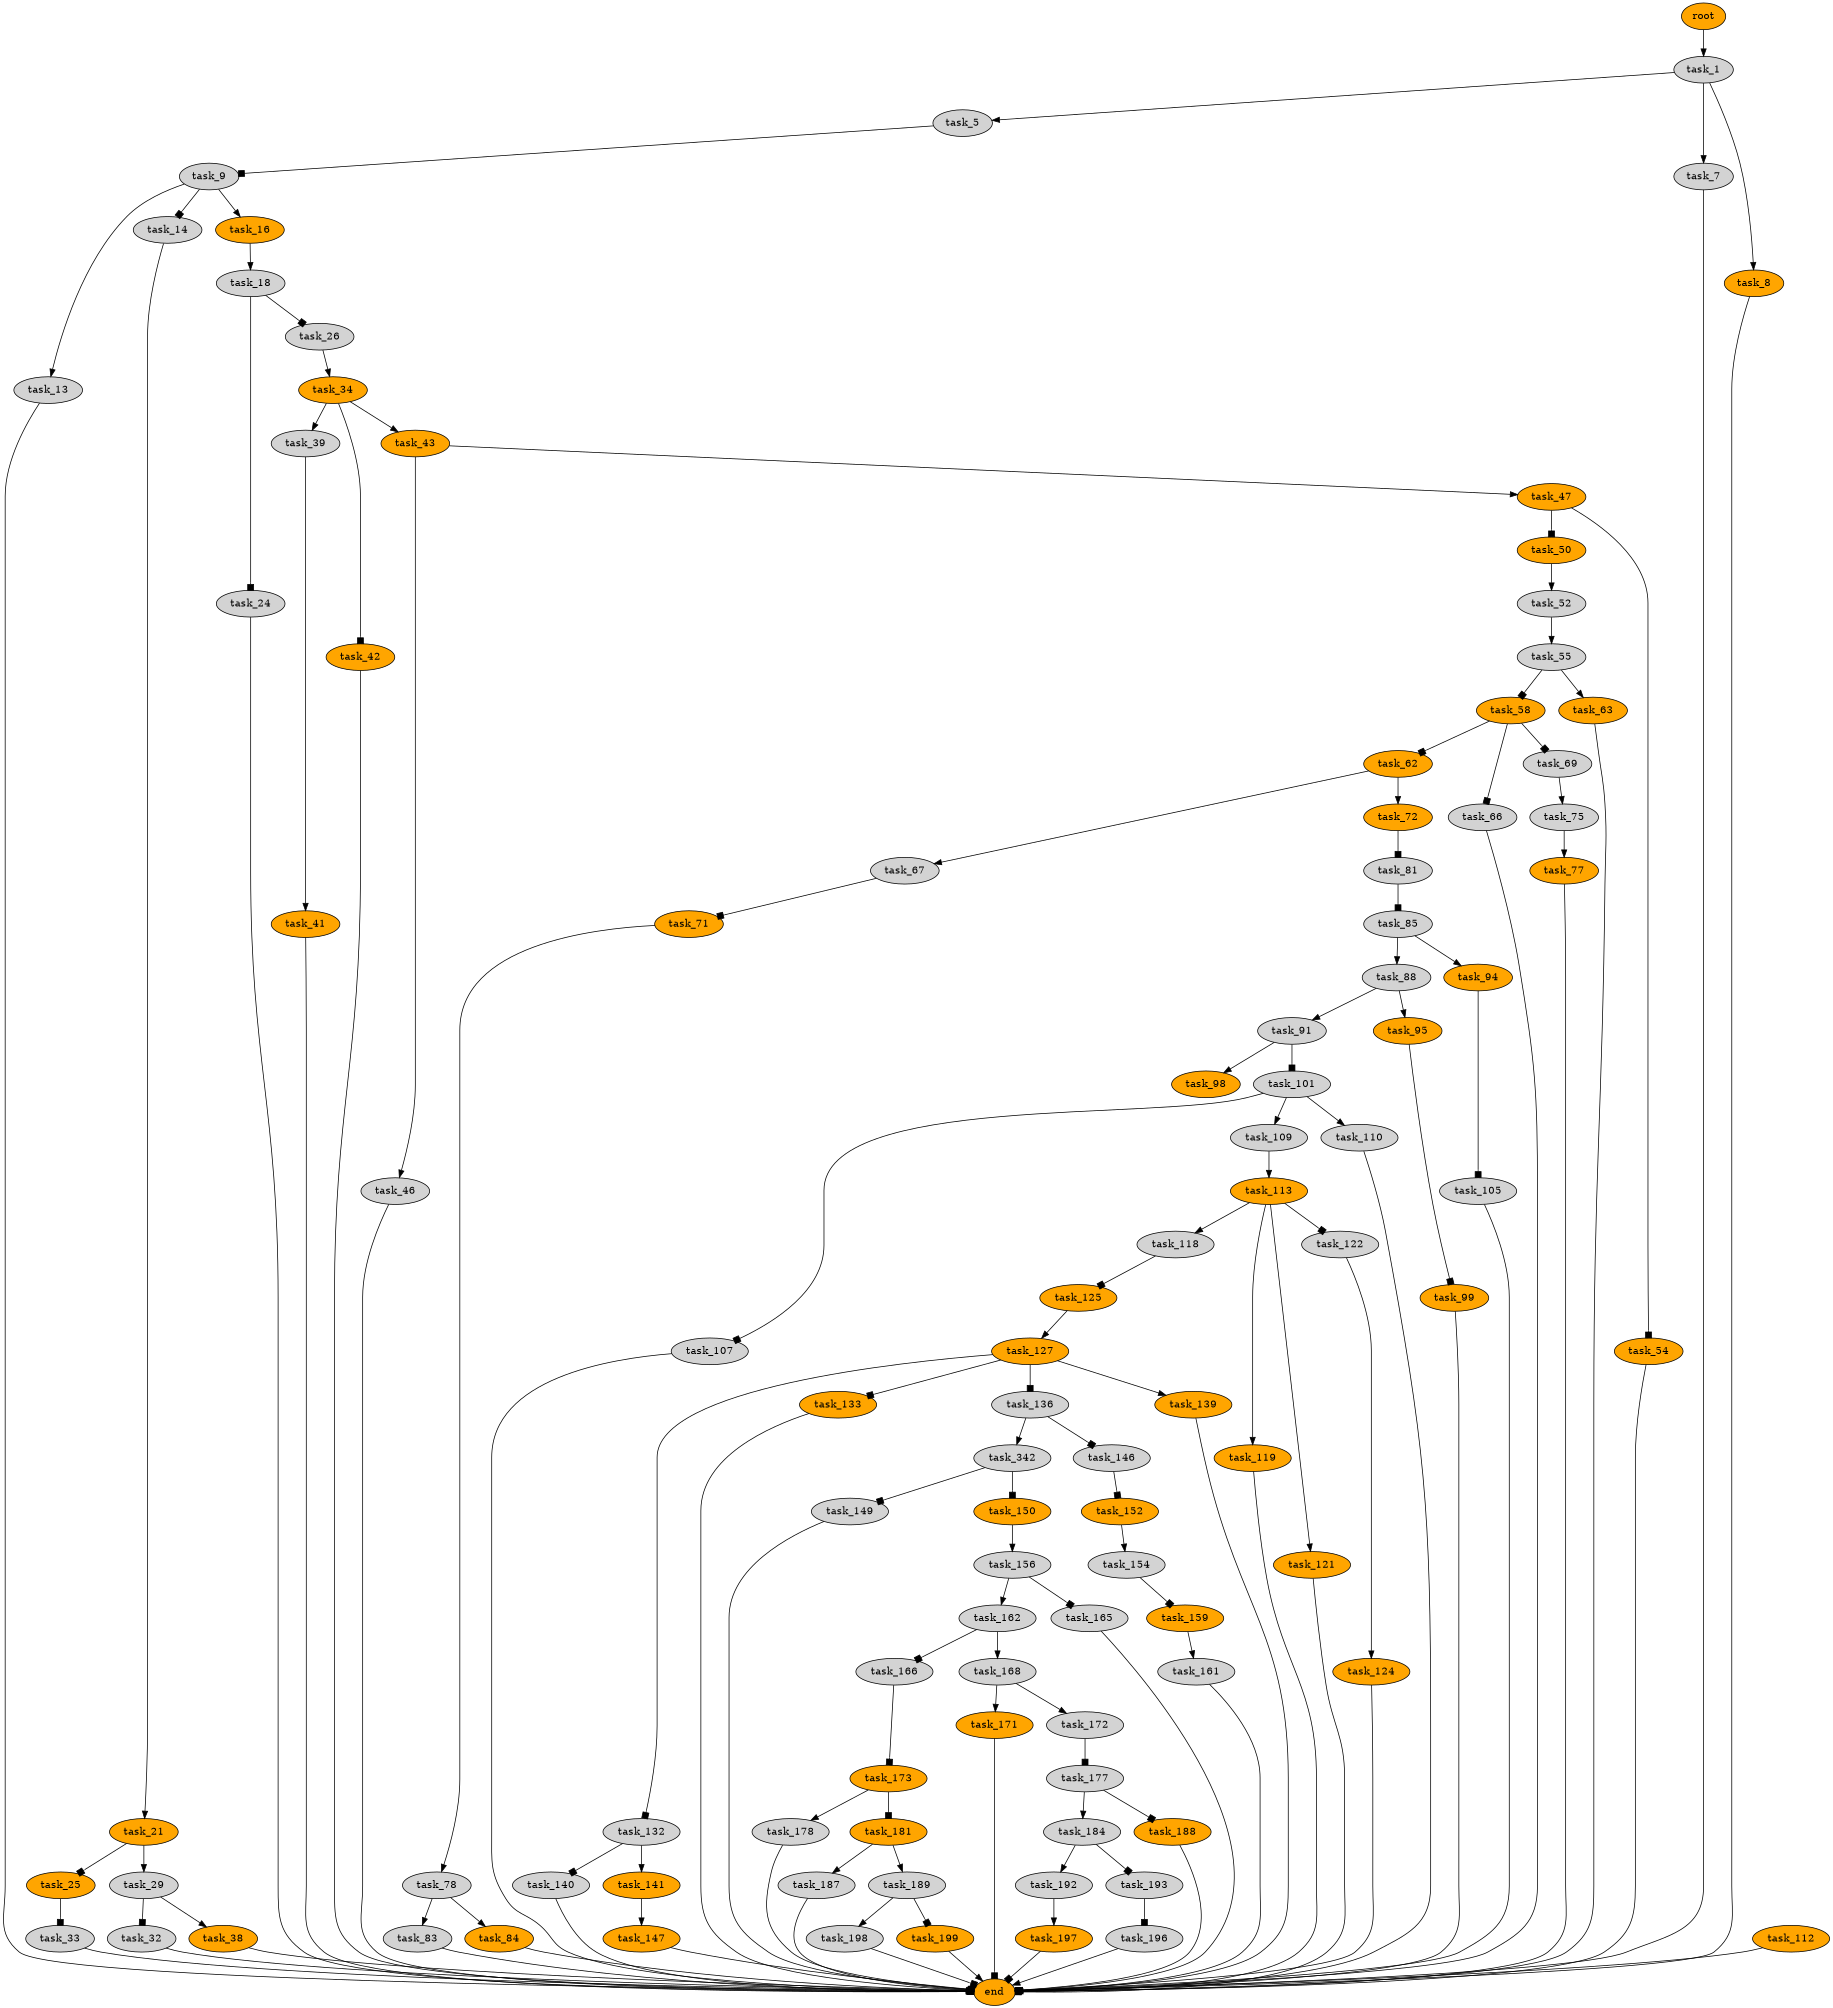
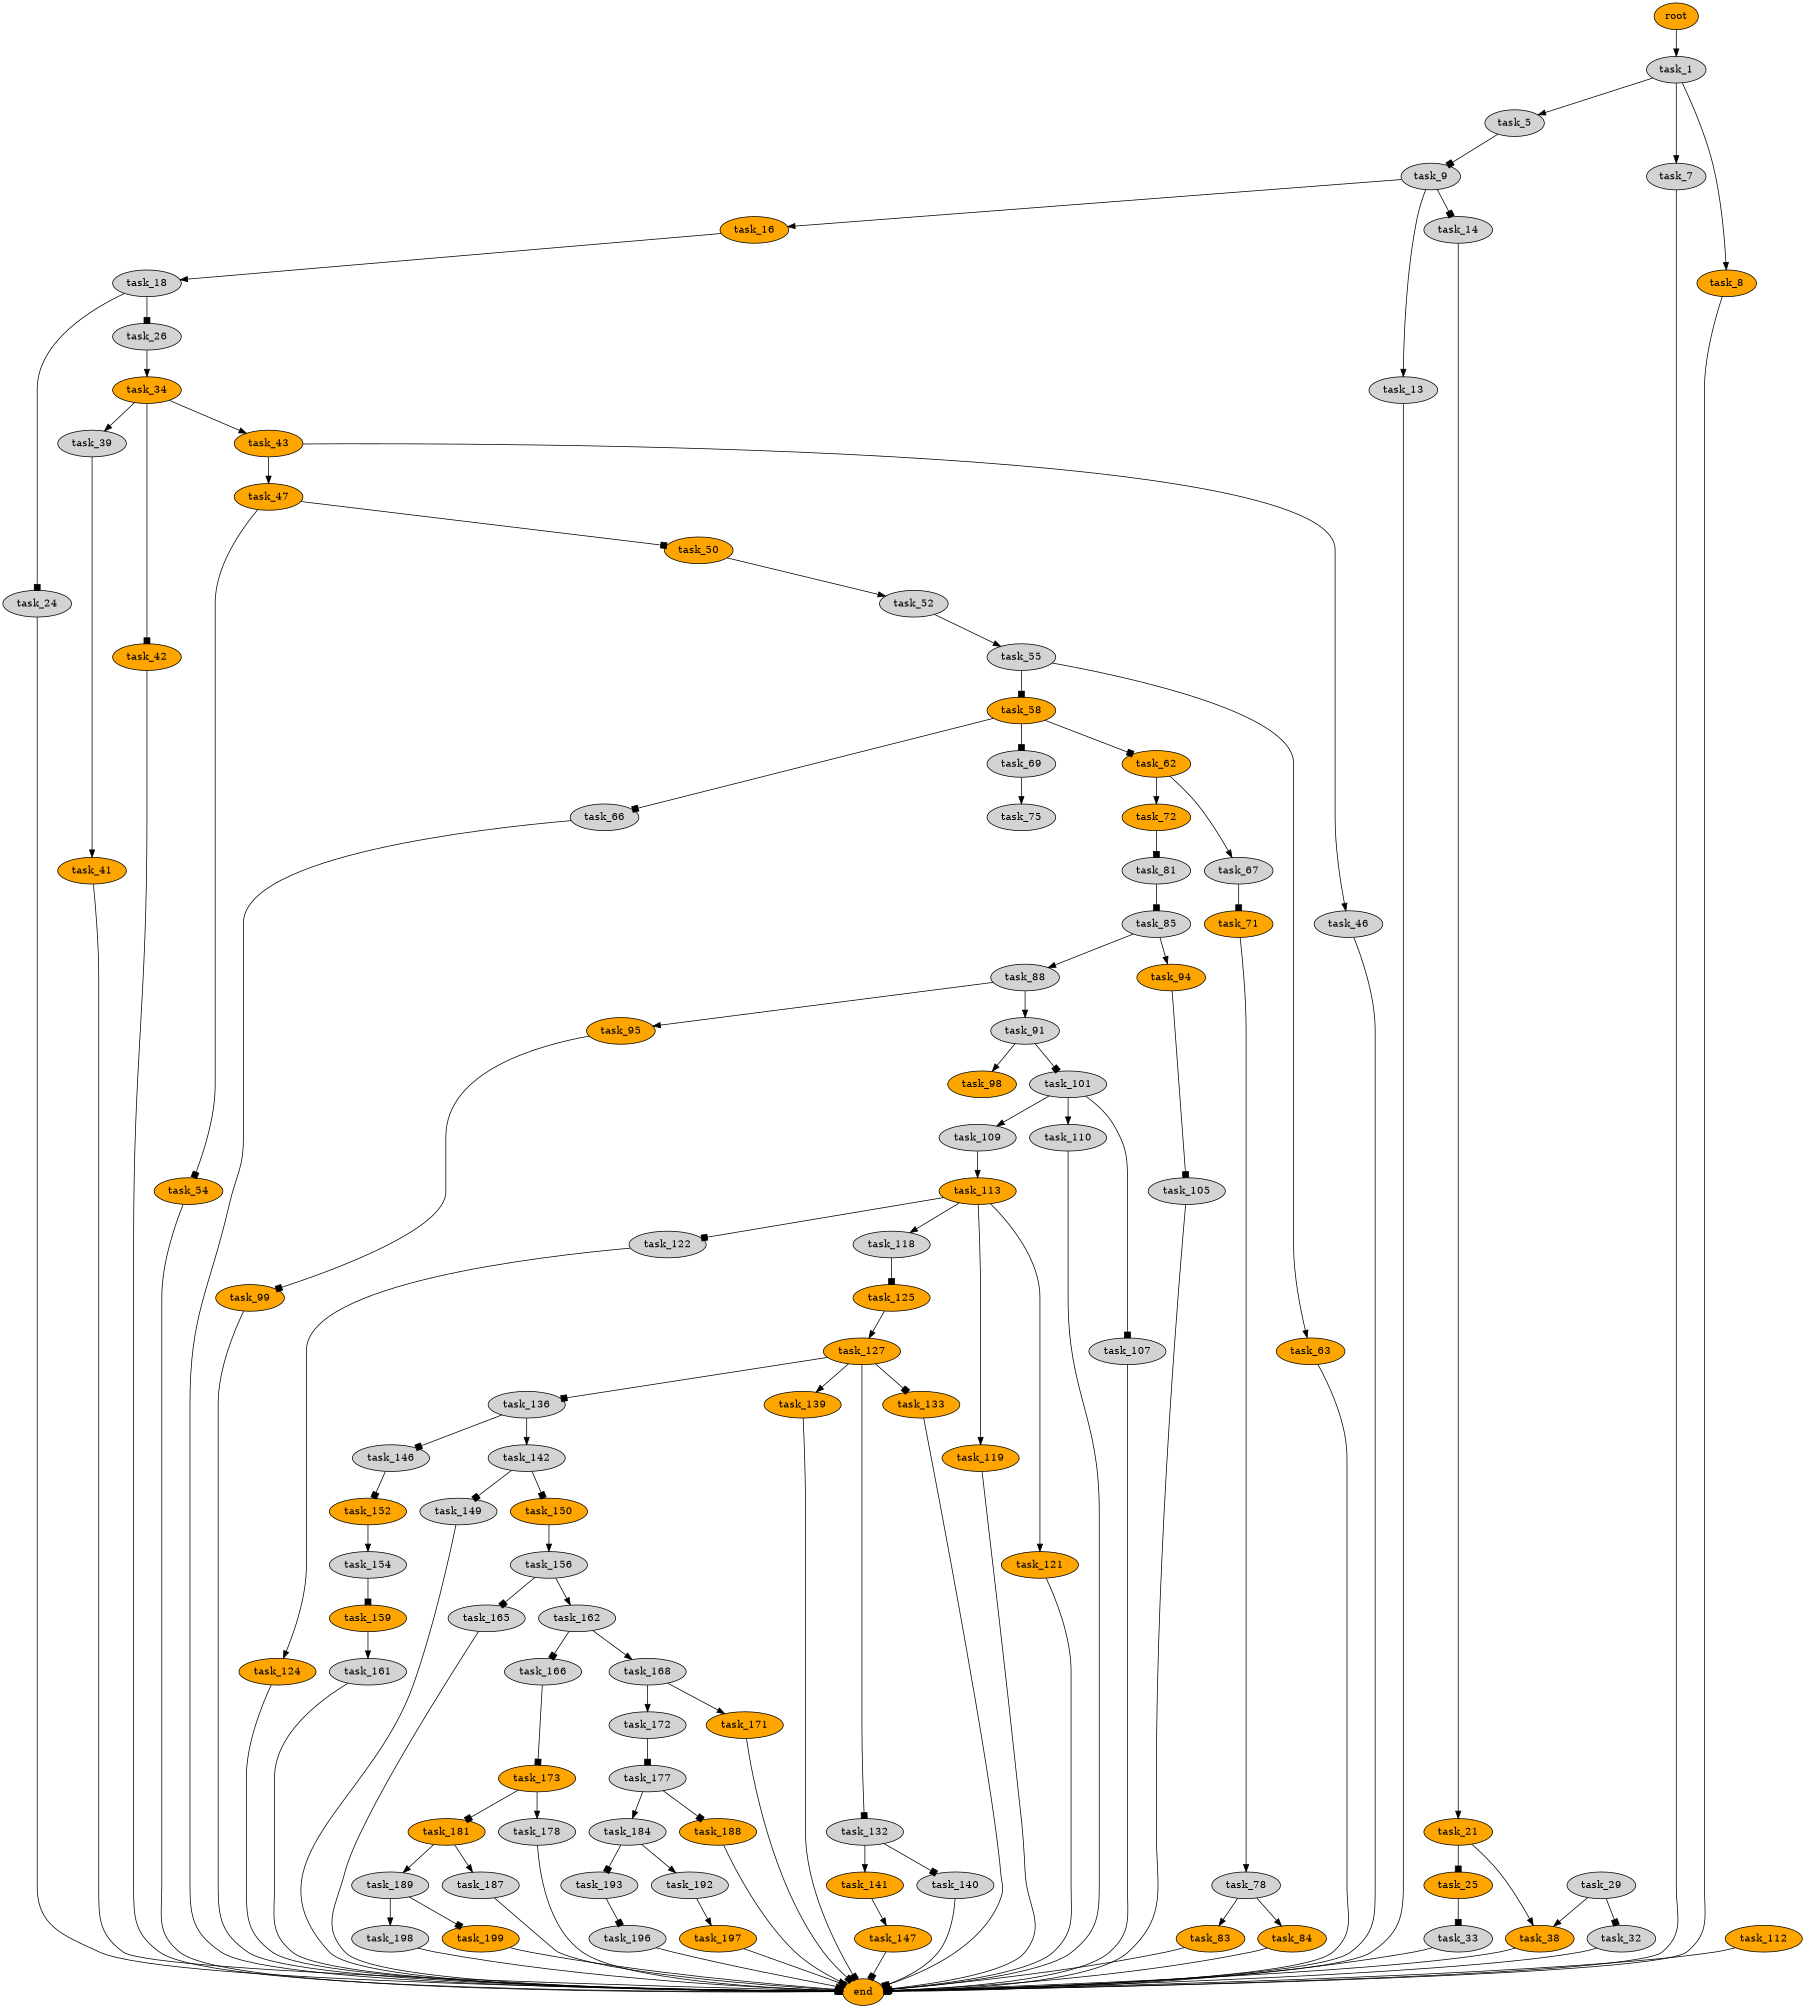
(1564, 871) -> none
(1012, 1458) -> (527, 1458)
(144, 1855) -> (1504, 1879)
(418, 1939) -> (1210, 1939)
